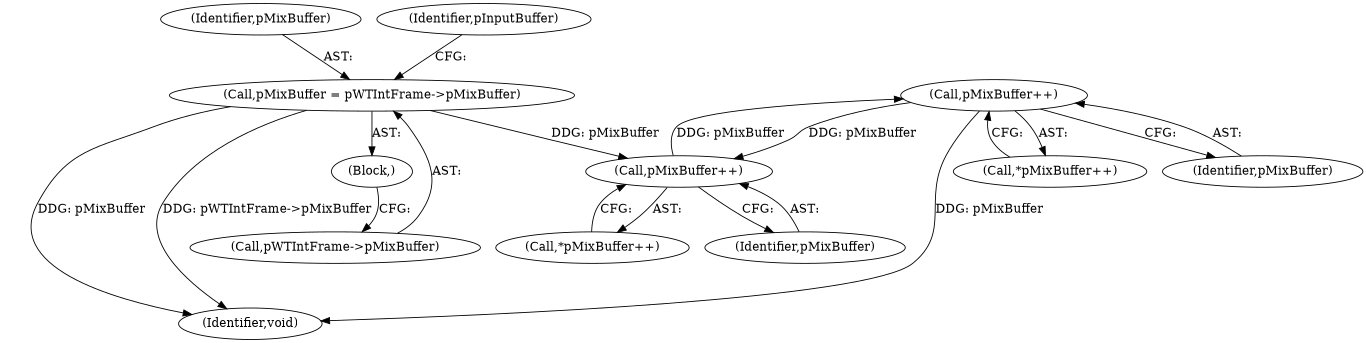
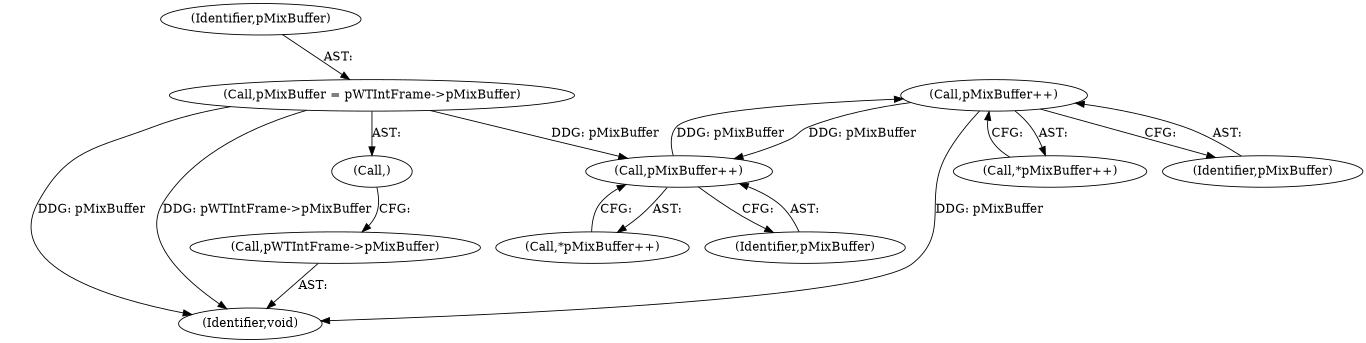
(484, 19) -> none
(372, 172) -> (372, 172)
(432, 177) -> (296, 283)
